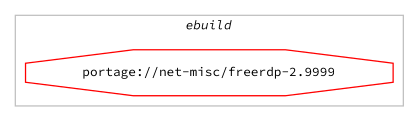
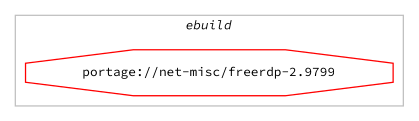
(209, 73) -> (209, 73)
